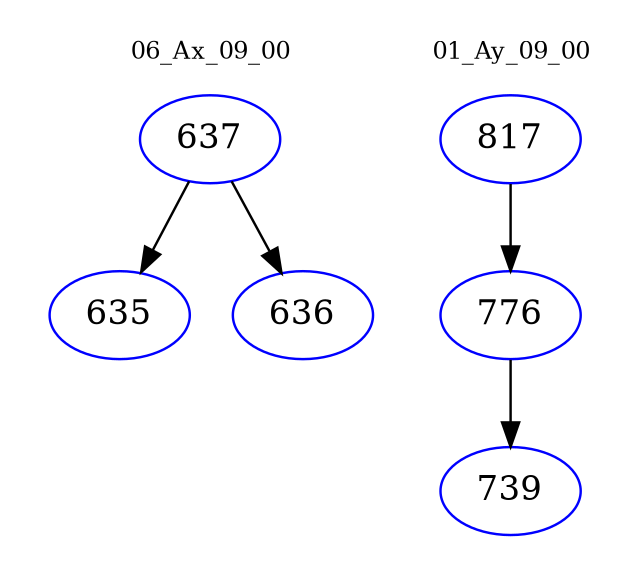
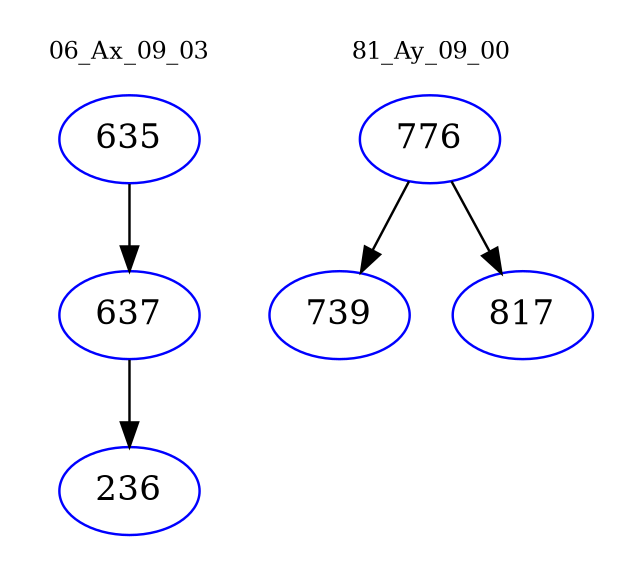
(211, 53) -> (129, 53)
(512, 53) -> (431, 53)
(511, 215) -> (470, 216)
(171, 216) -> (129, 215)
(303, 315) -> (129, 491)
